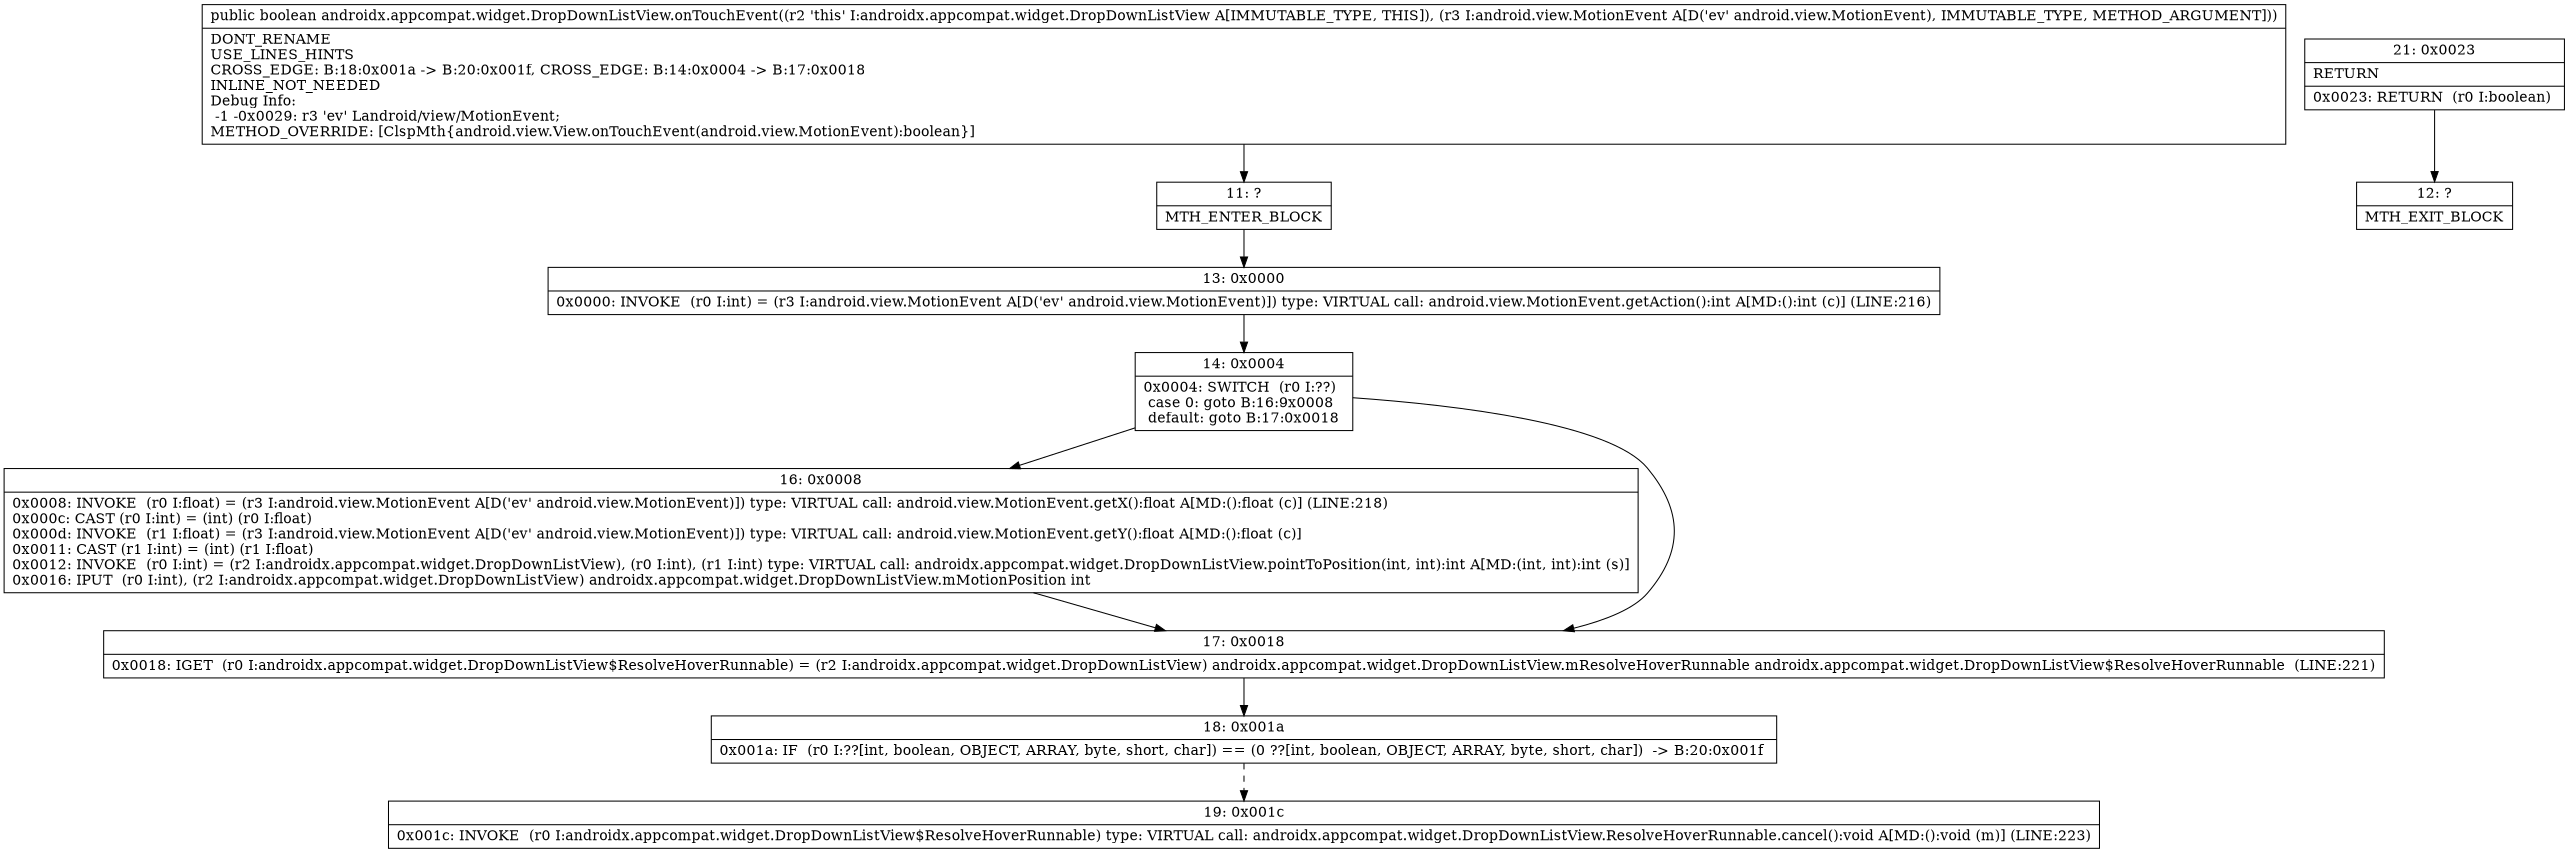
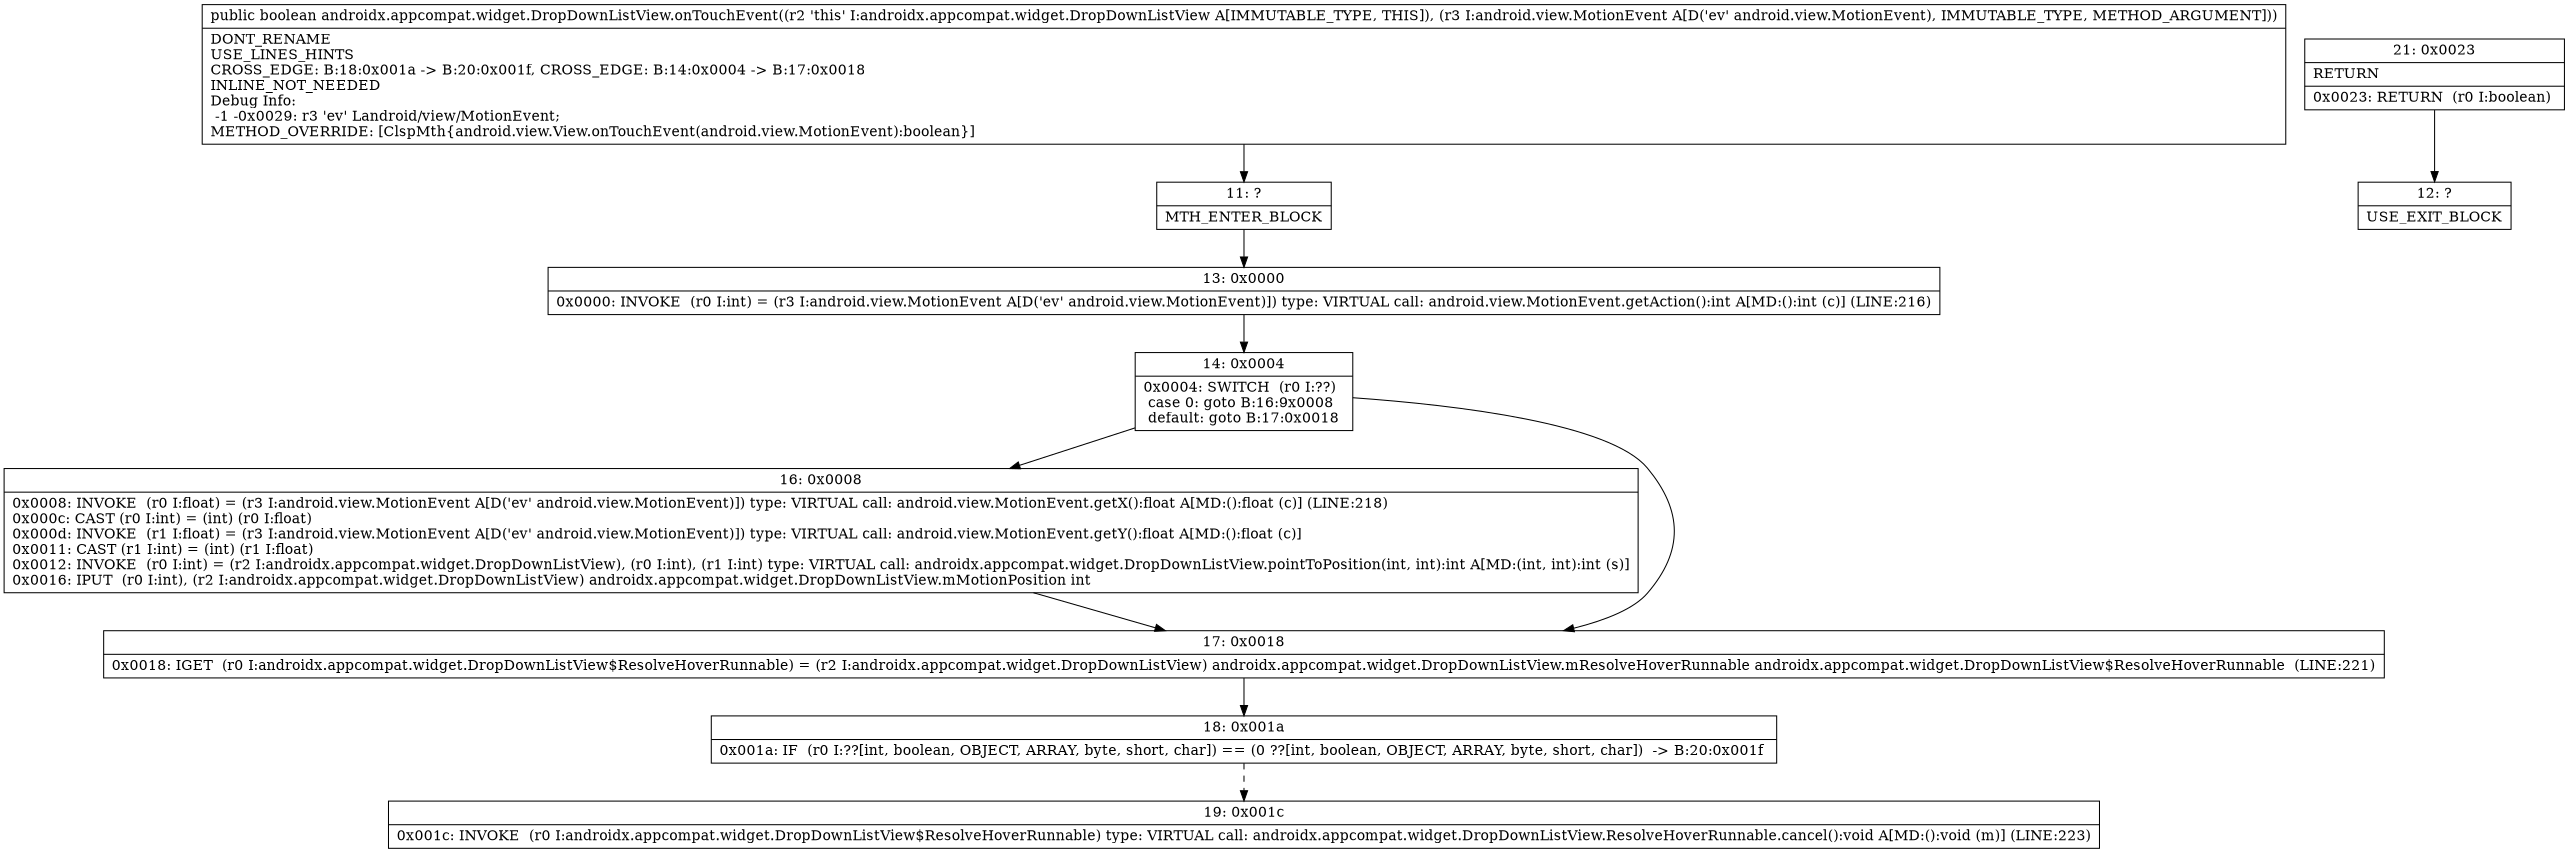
(2435, 217) -> (2435, 217)
